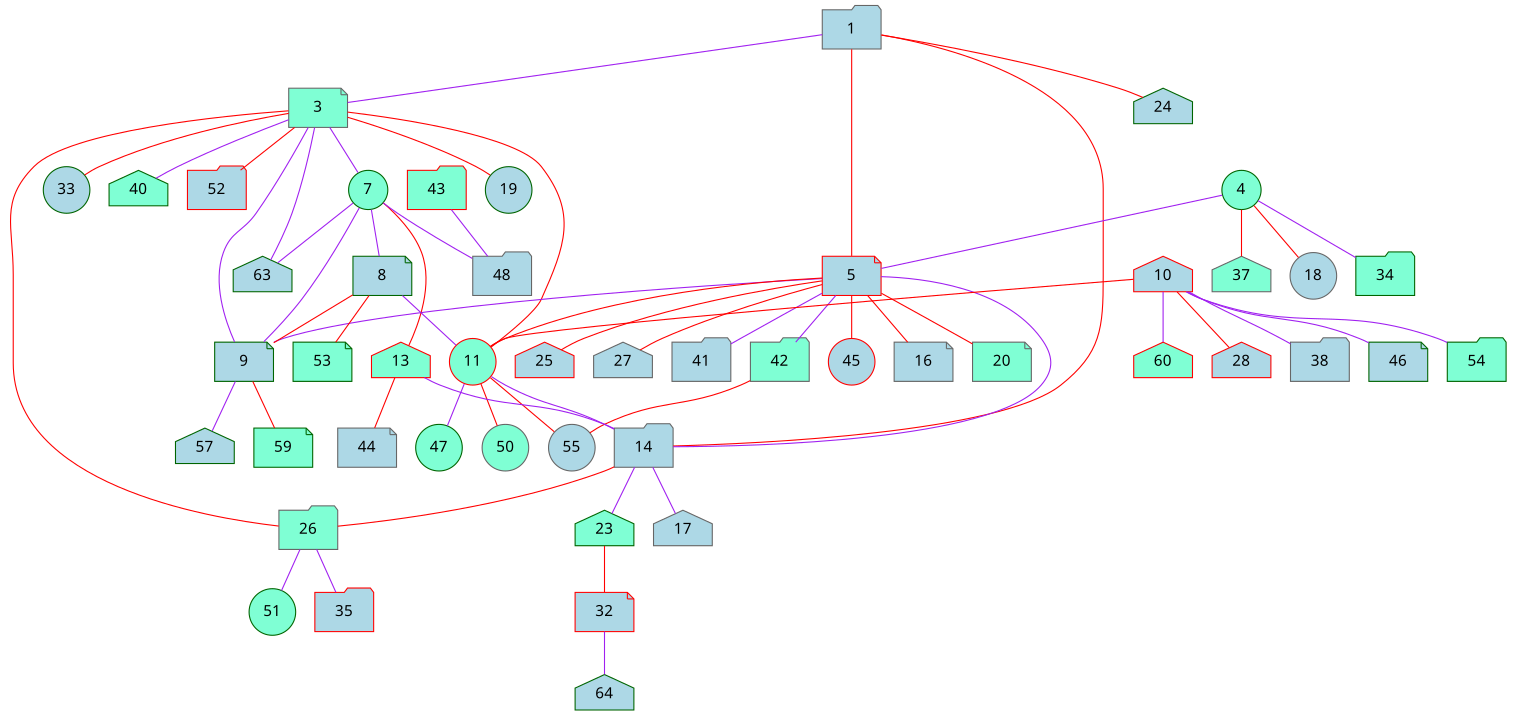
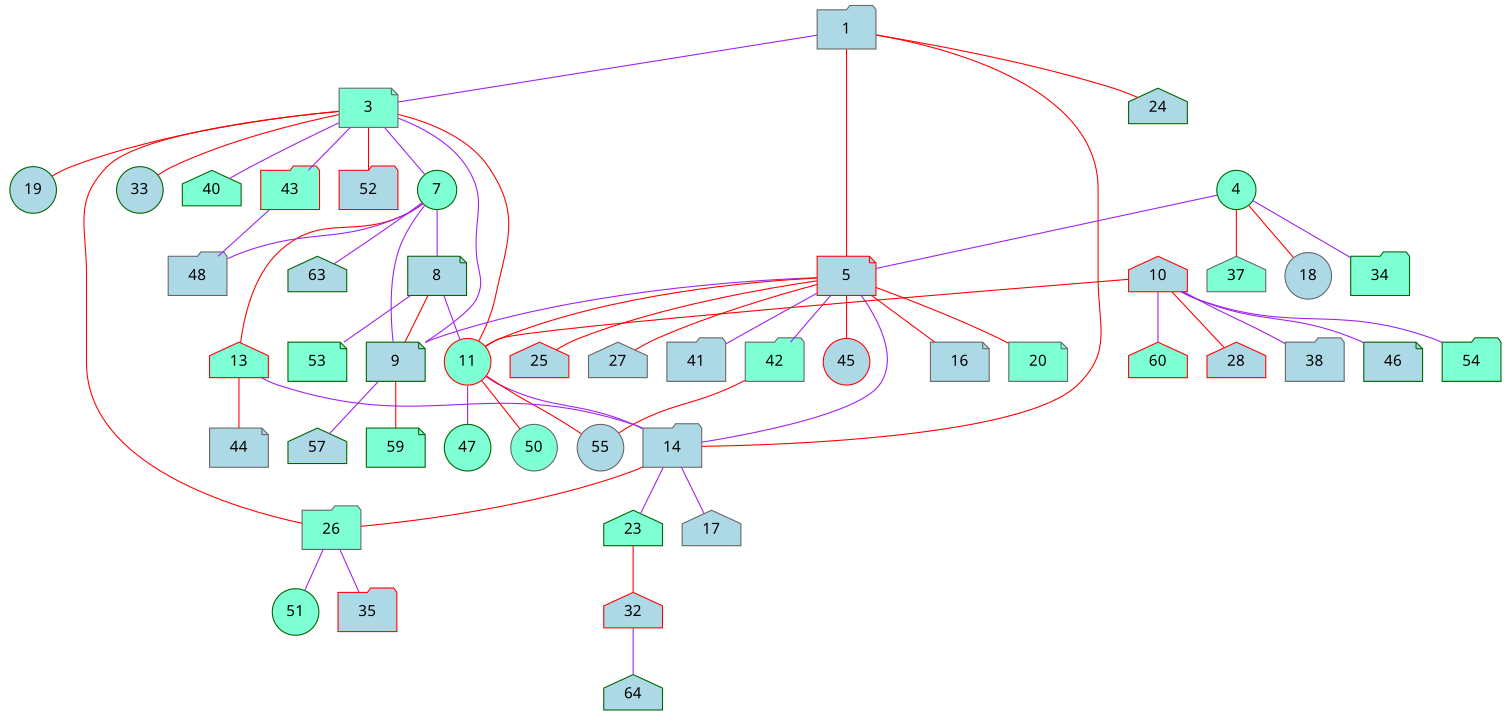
(298, 196) -> (329, 149)
(355, 315) -> (377, 319)
(604, 612) -> (633, 612)
